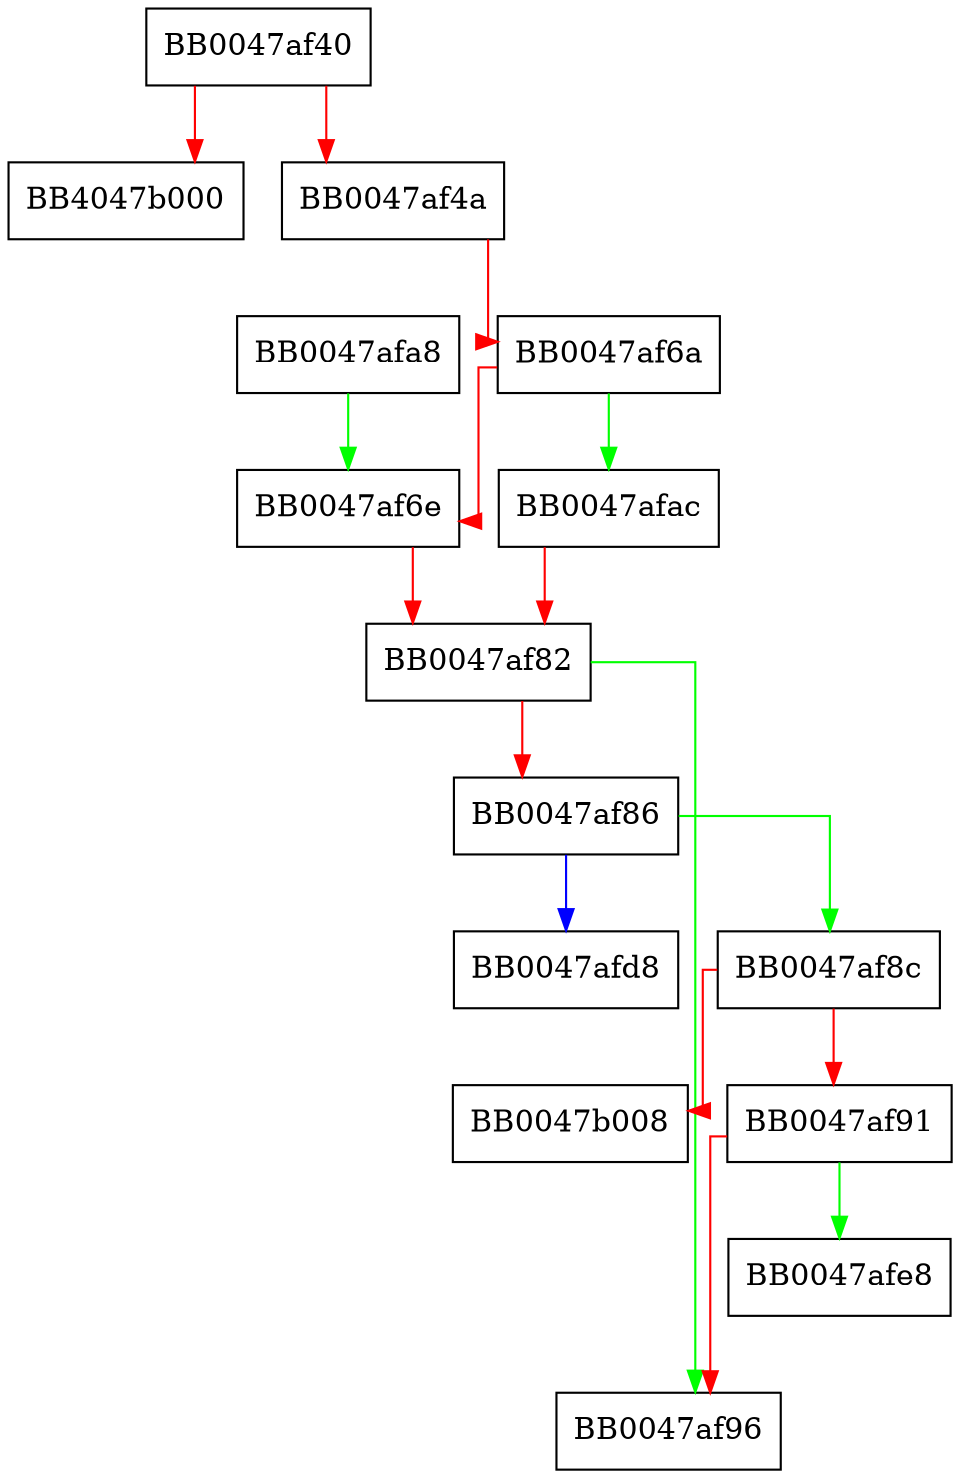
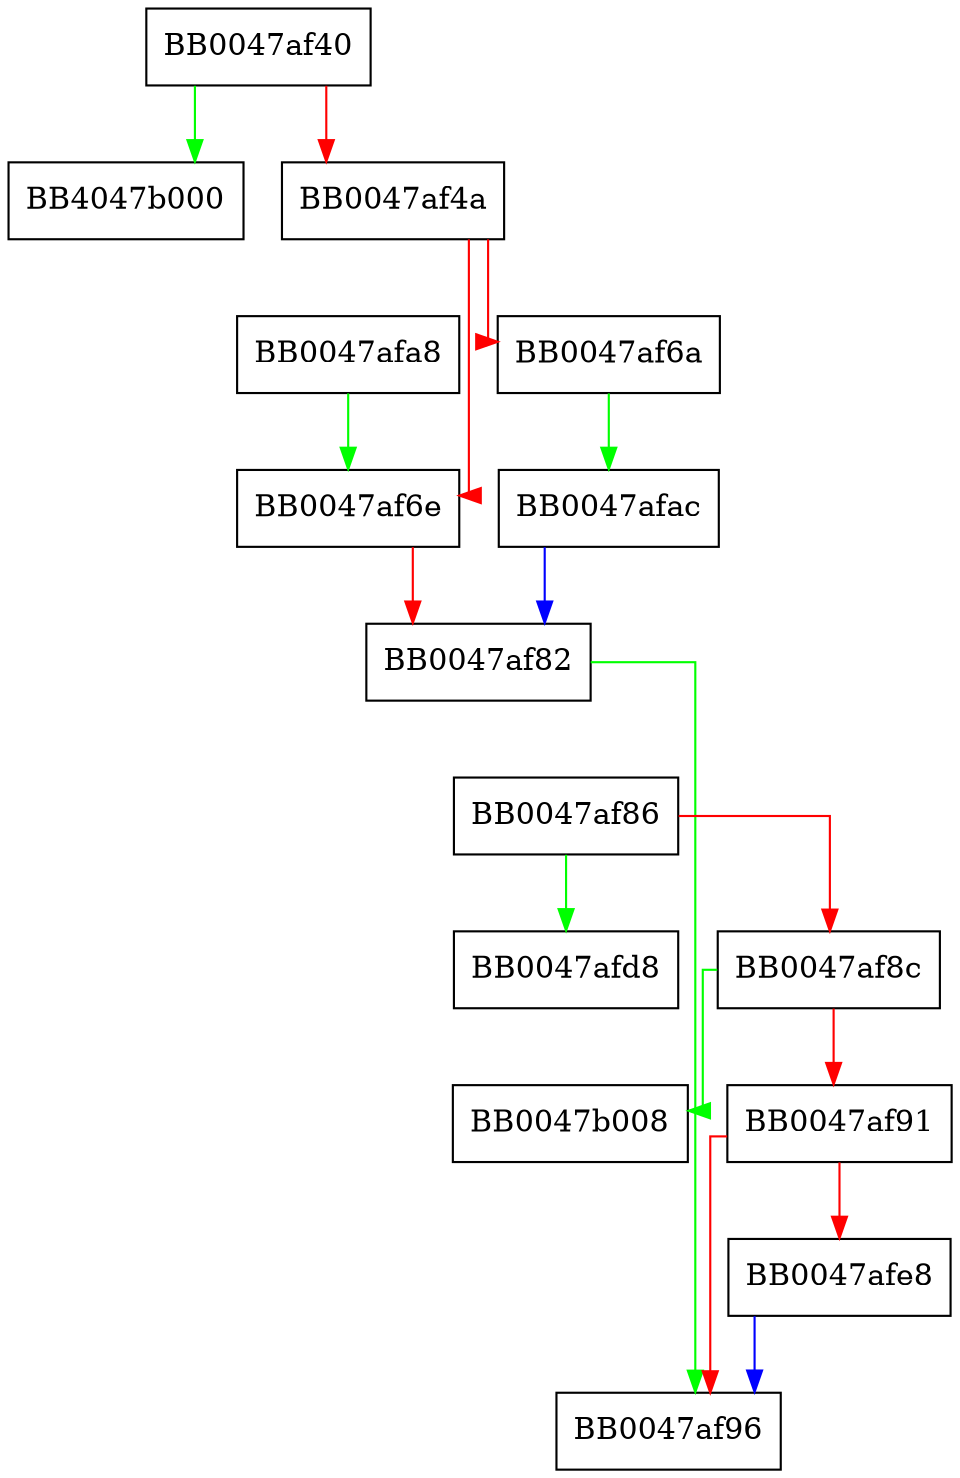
(195, 113) -> (195, 113)
(478, 436) -> (469, 368)
(545, 574) -> (545, 574)
(522, 728) -> none
(801, 816) -> (801, 816)
(566, 882) -> (566, 882)
(703, 1034) -> (703, 1034)
(839, 1190) -> (839, 1190)
none -> (755, 1343)
